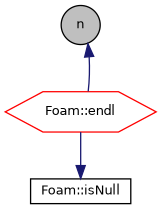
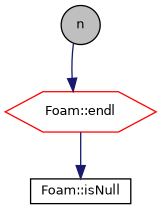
(89, 74) -> (72, 61)
